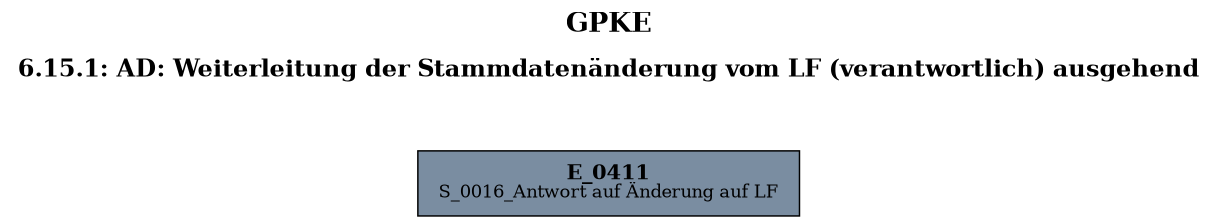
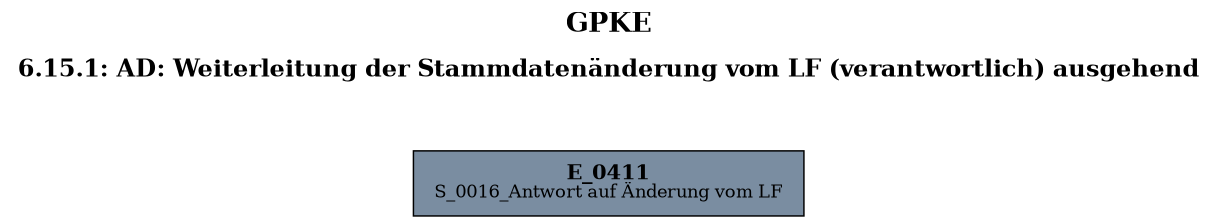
(609, 192) -> (609, 192)
